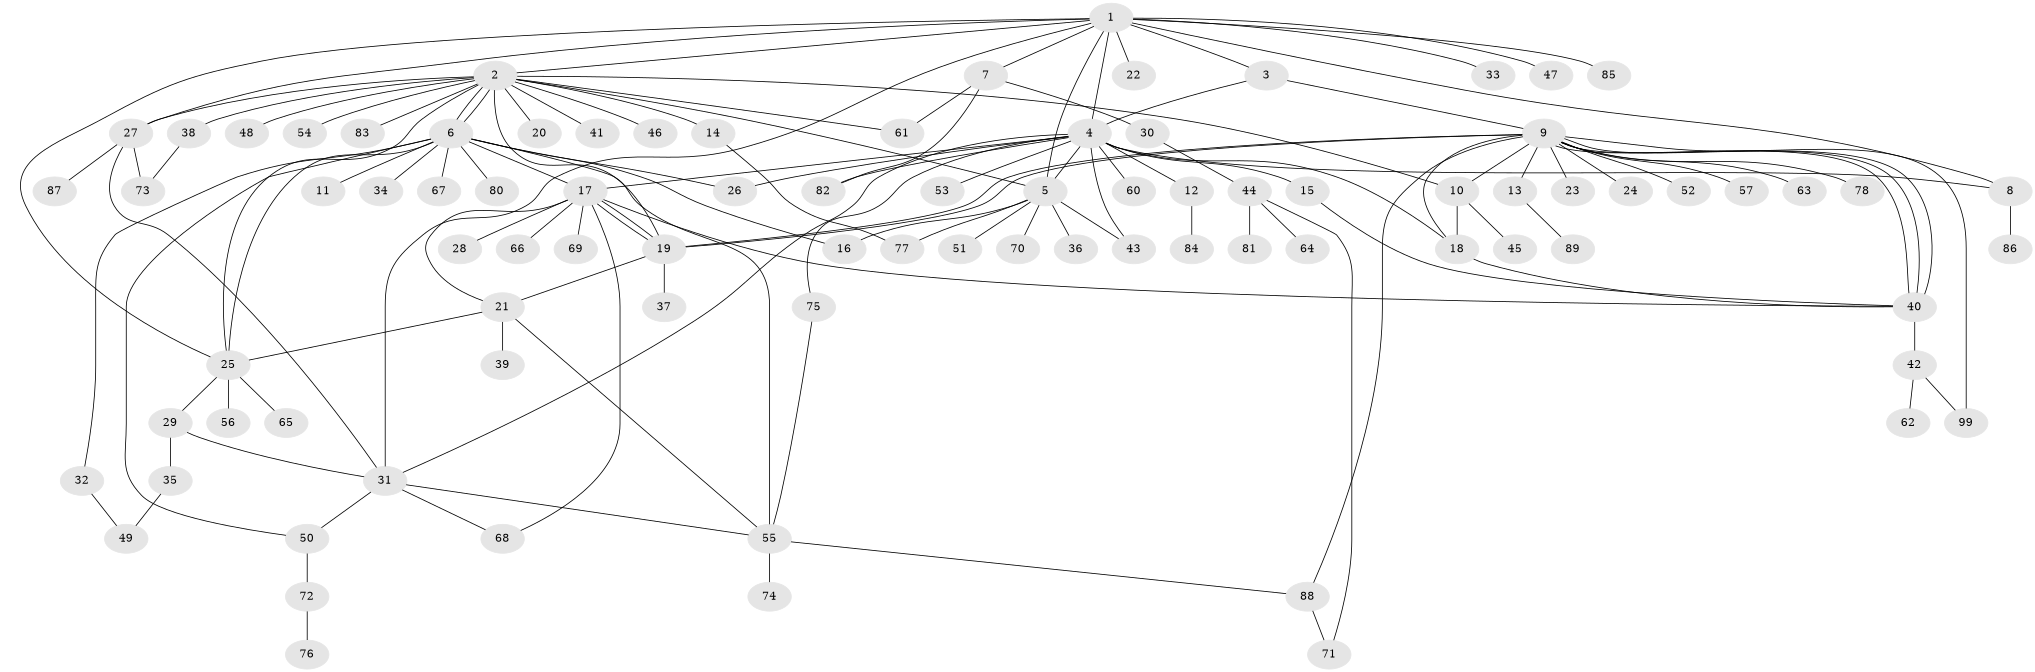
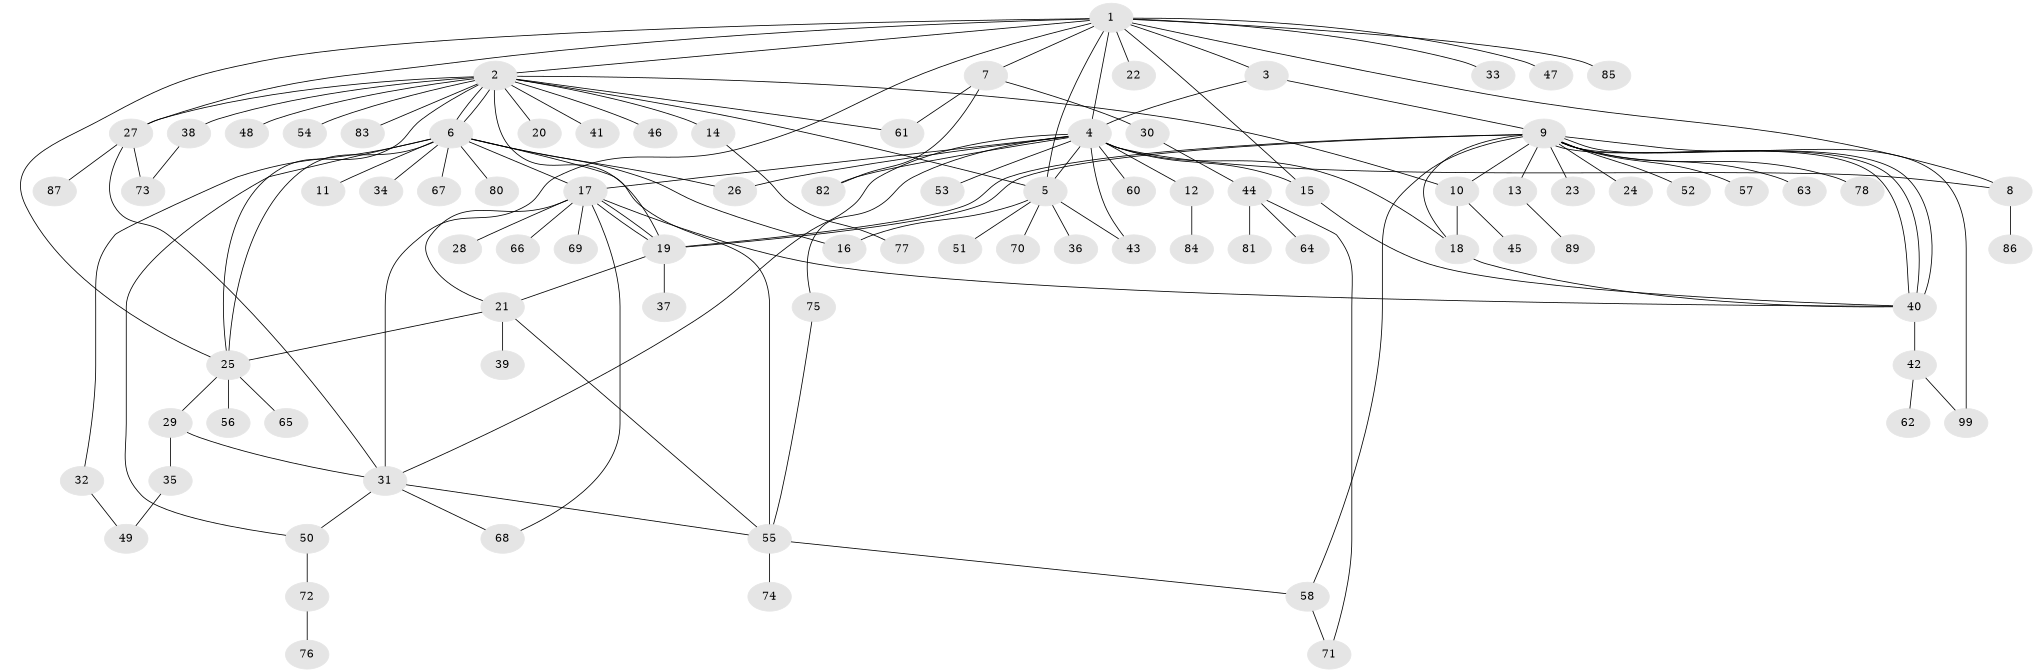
none -> (1211, 103)
(968, 221) -> none
(1308, 597) -> (1308, 597)
